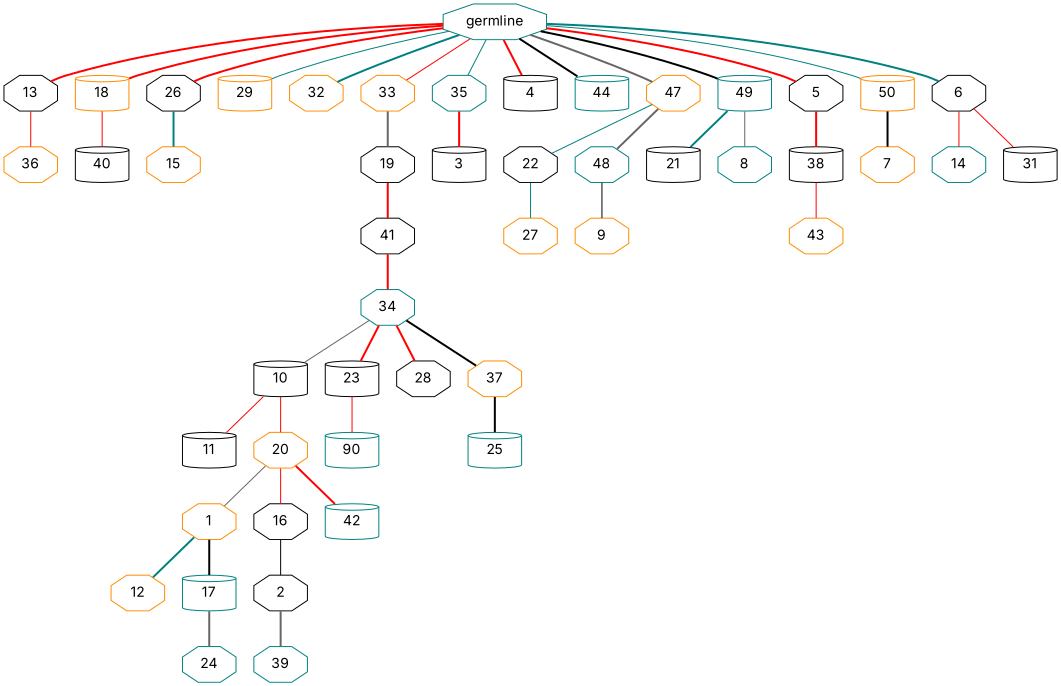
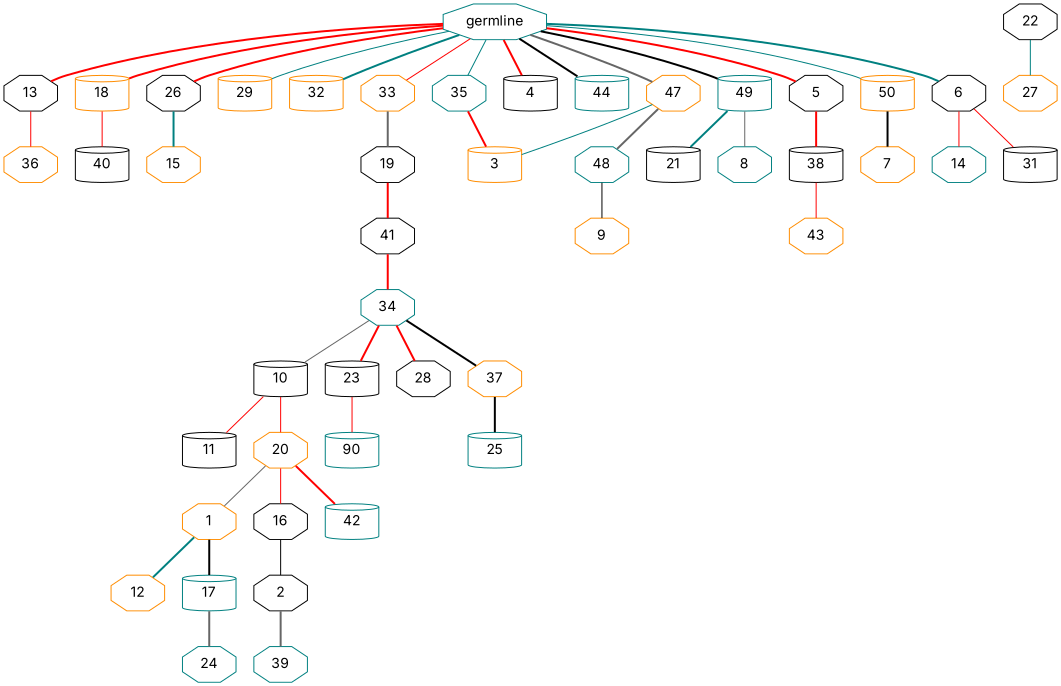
(316, 93) -> (316, 93)
(602, 129) -> (588, 131)
(459, 165) -> (495, 165)
